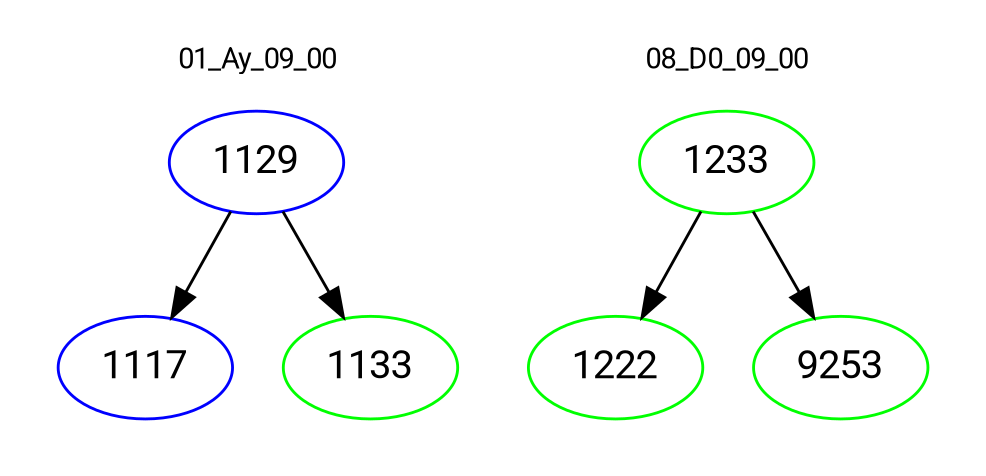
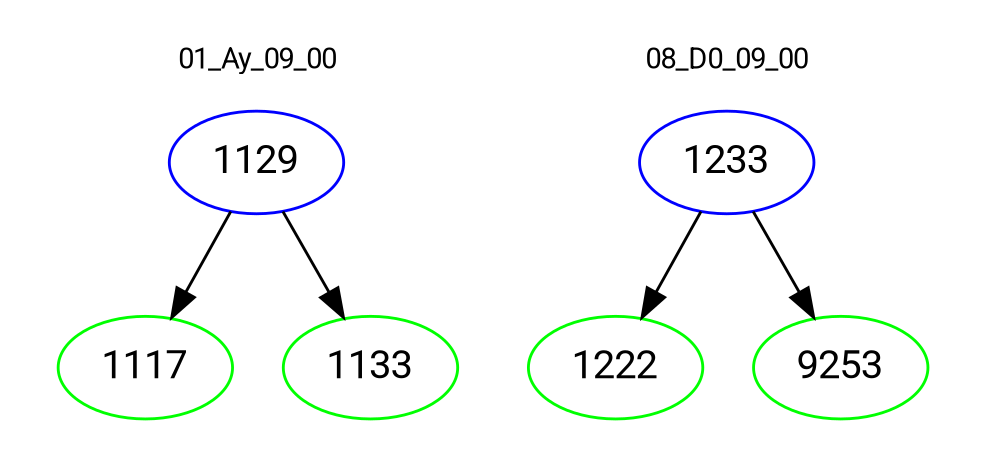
(727, 162) -> (727, 162)
(145, 368) -> (145, 368)
